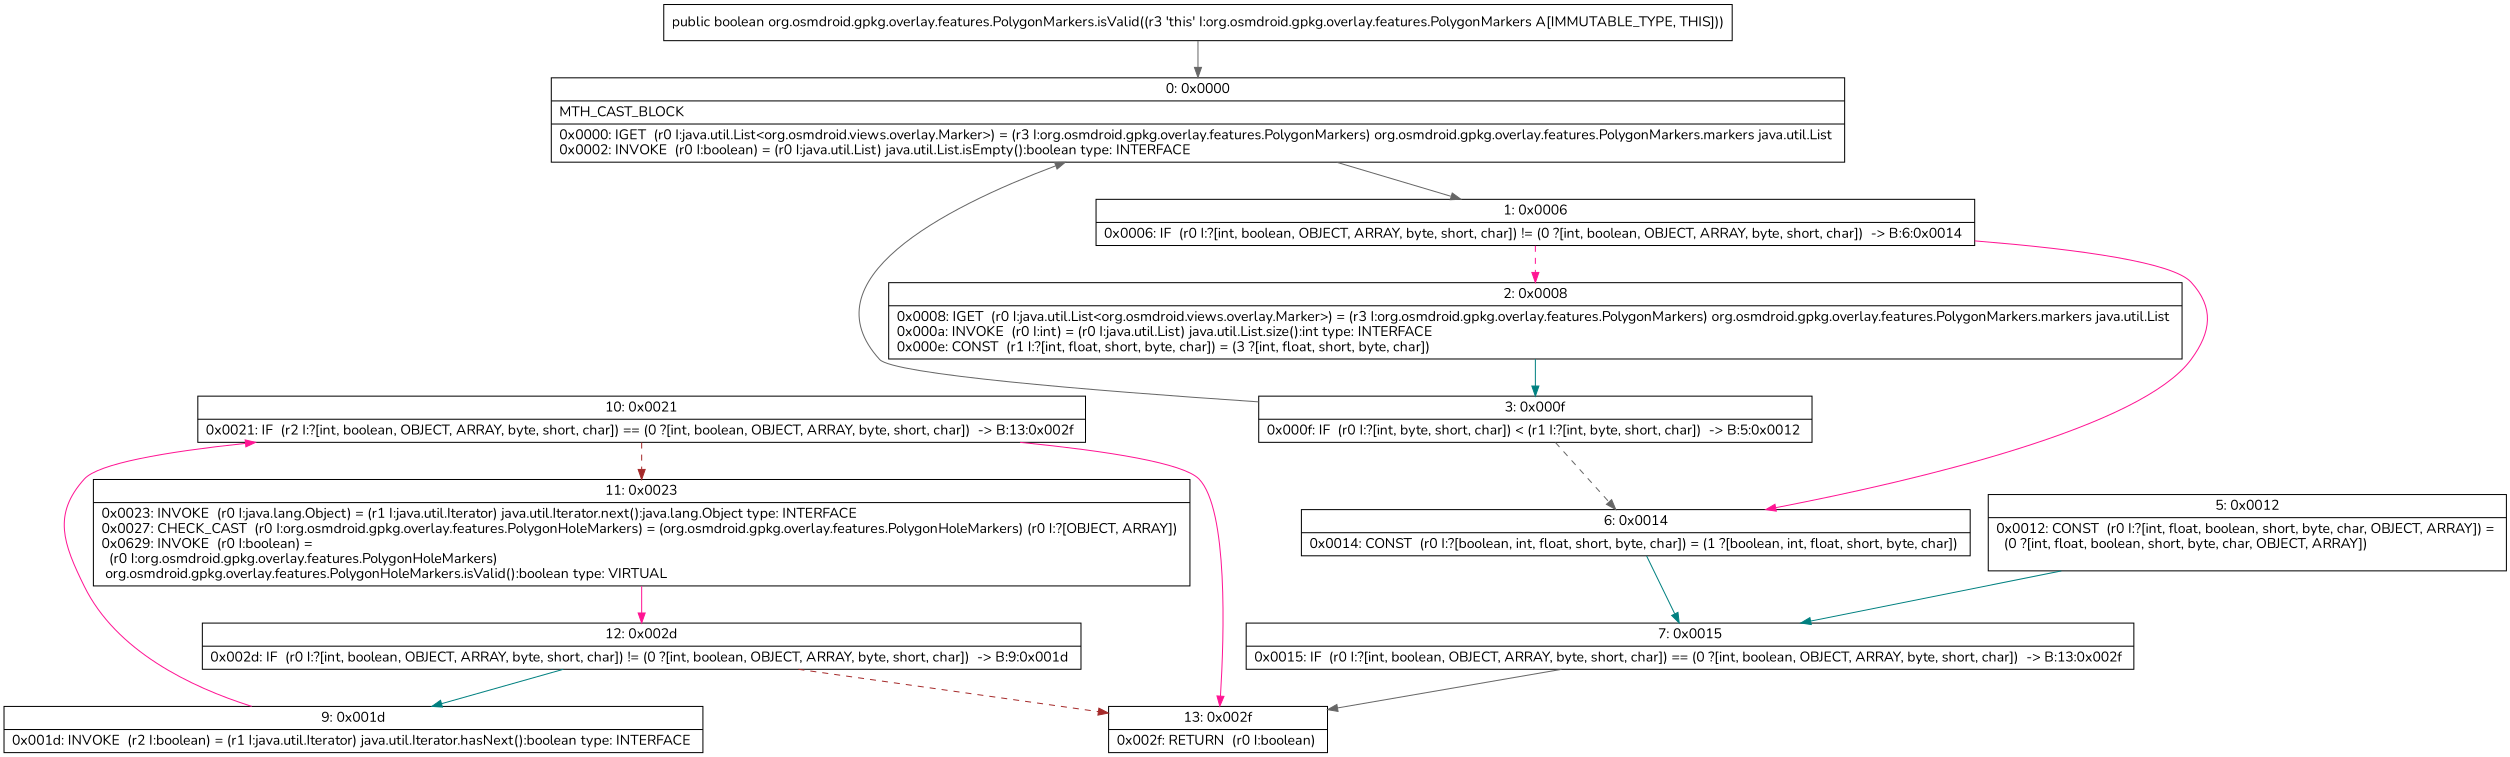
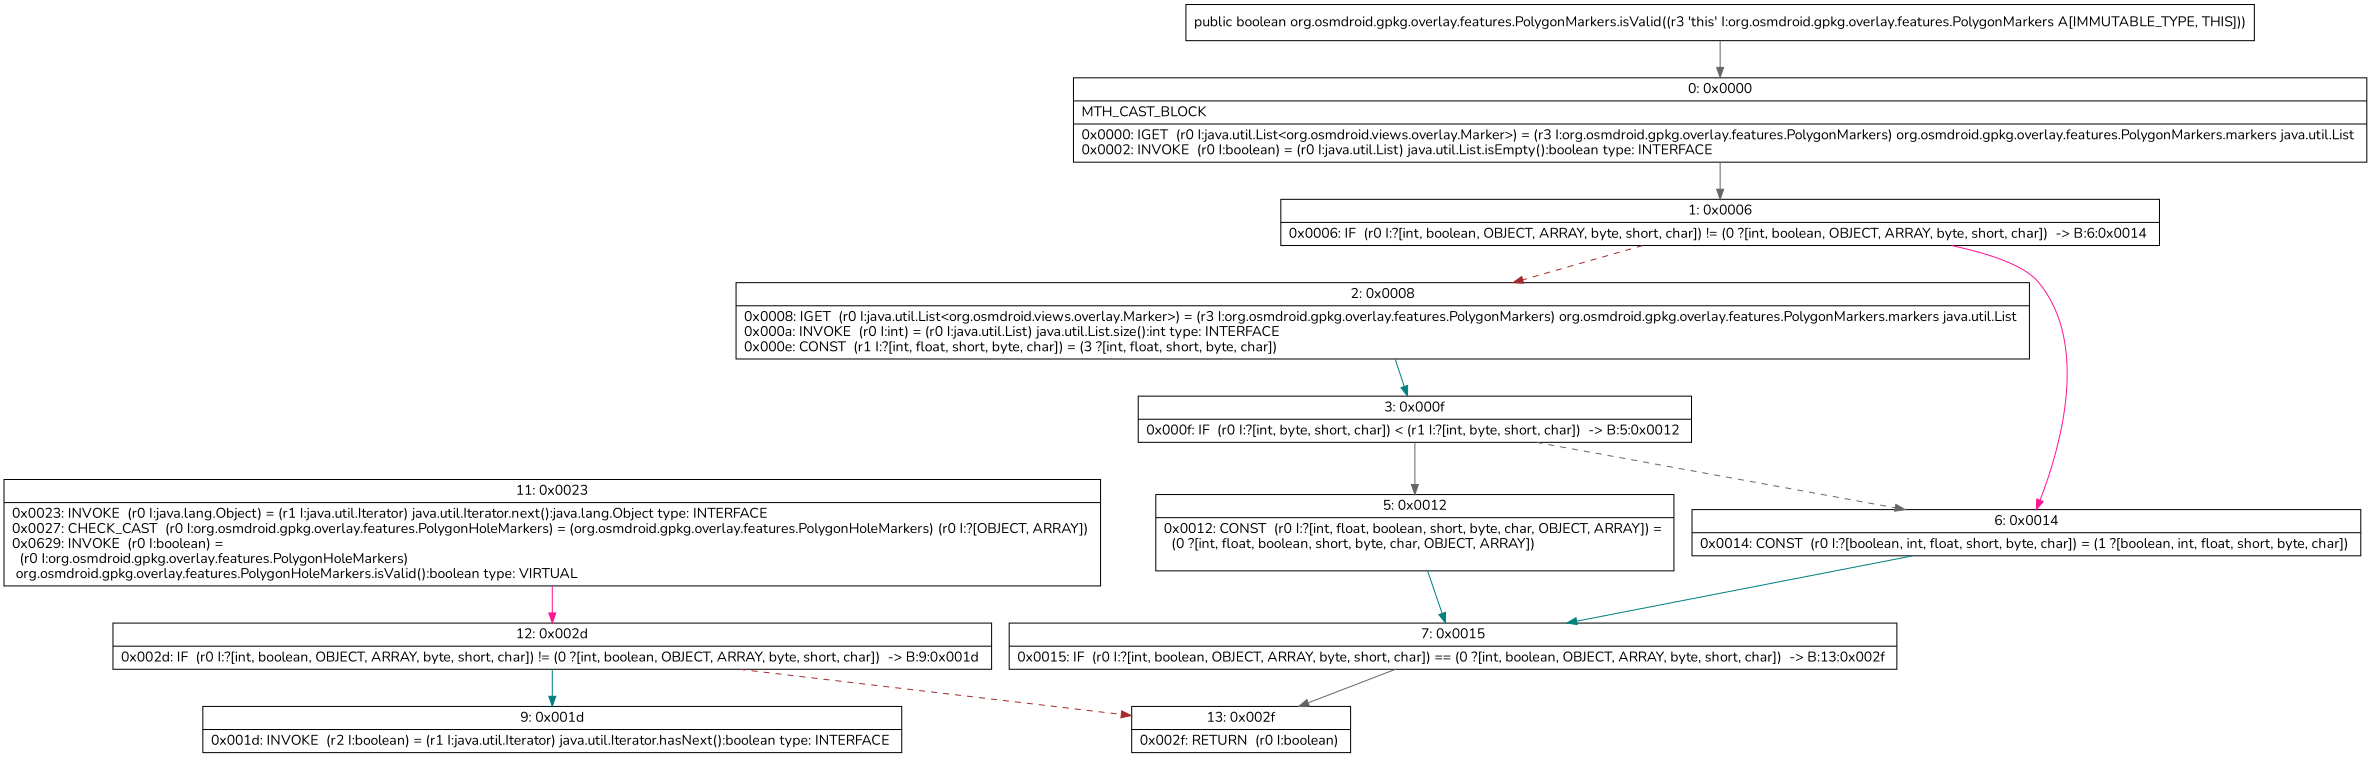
(1535, 259) -> (1583, 263)
(915, 370) -> (1415, 463)
(642, 419) -> none
